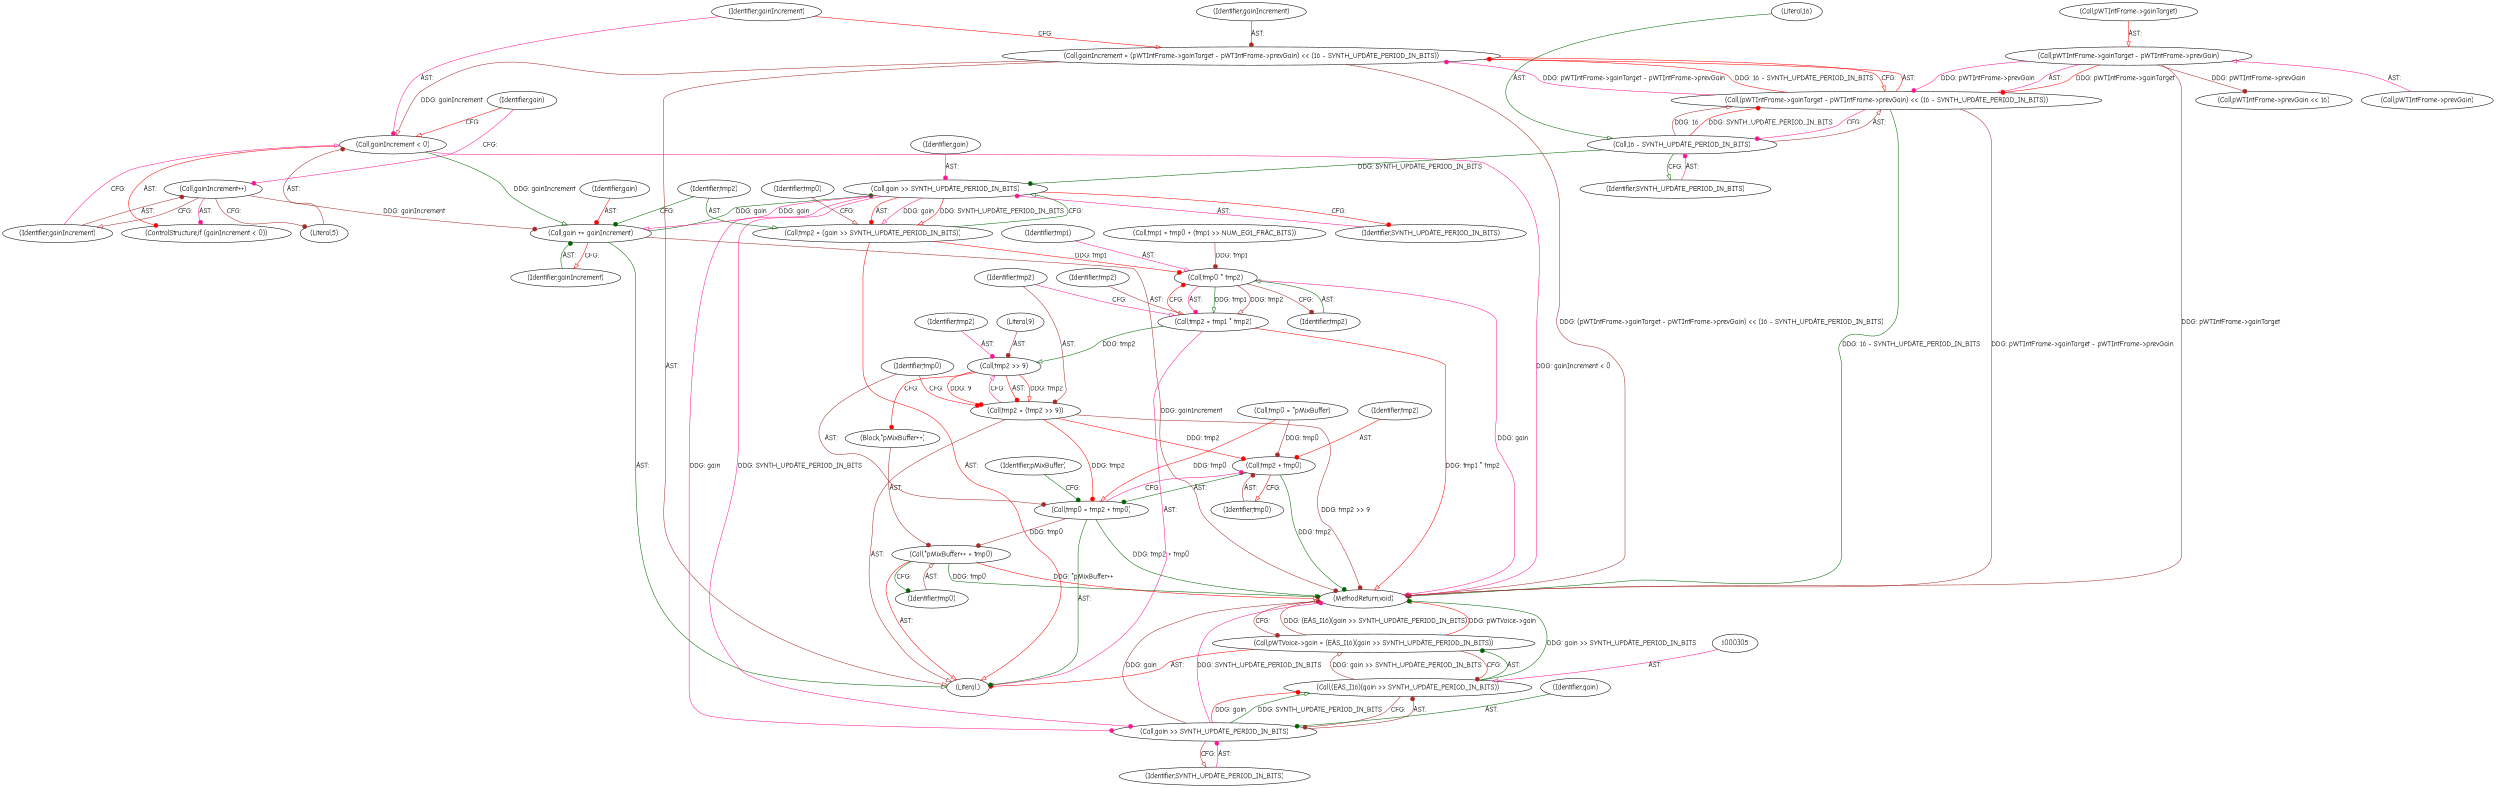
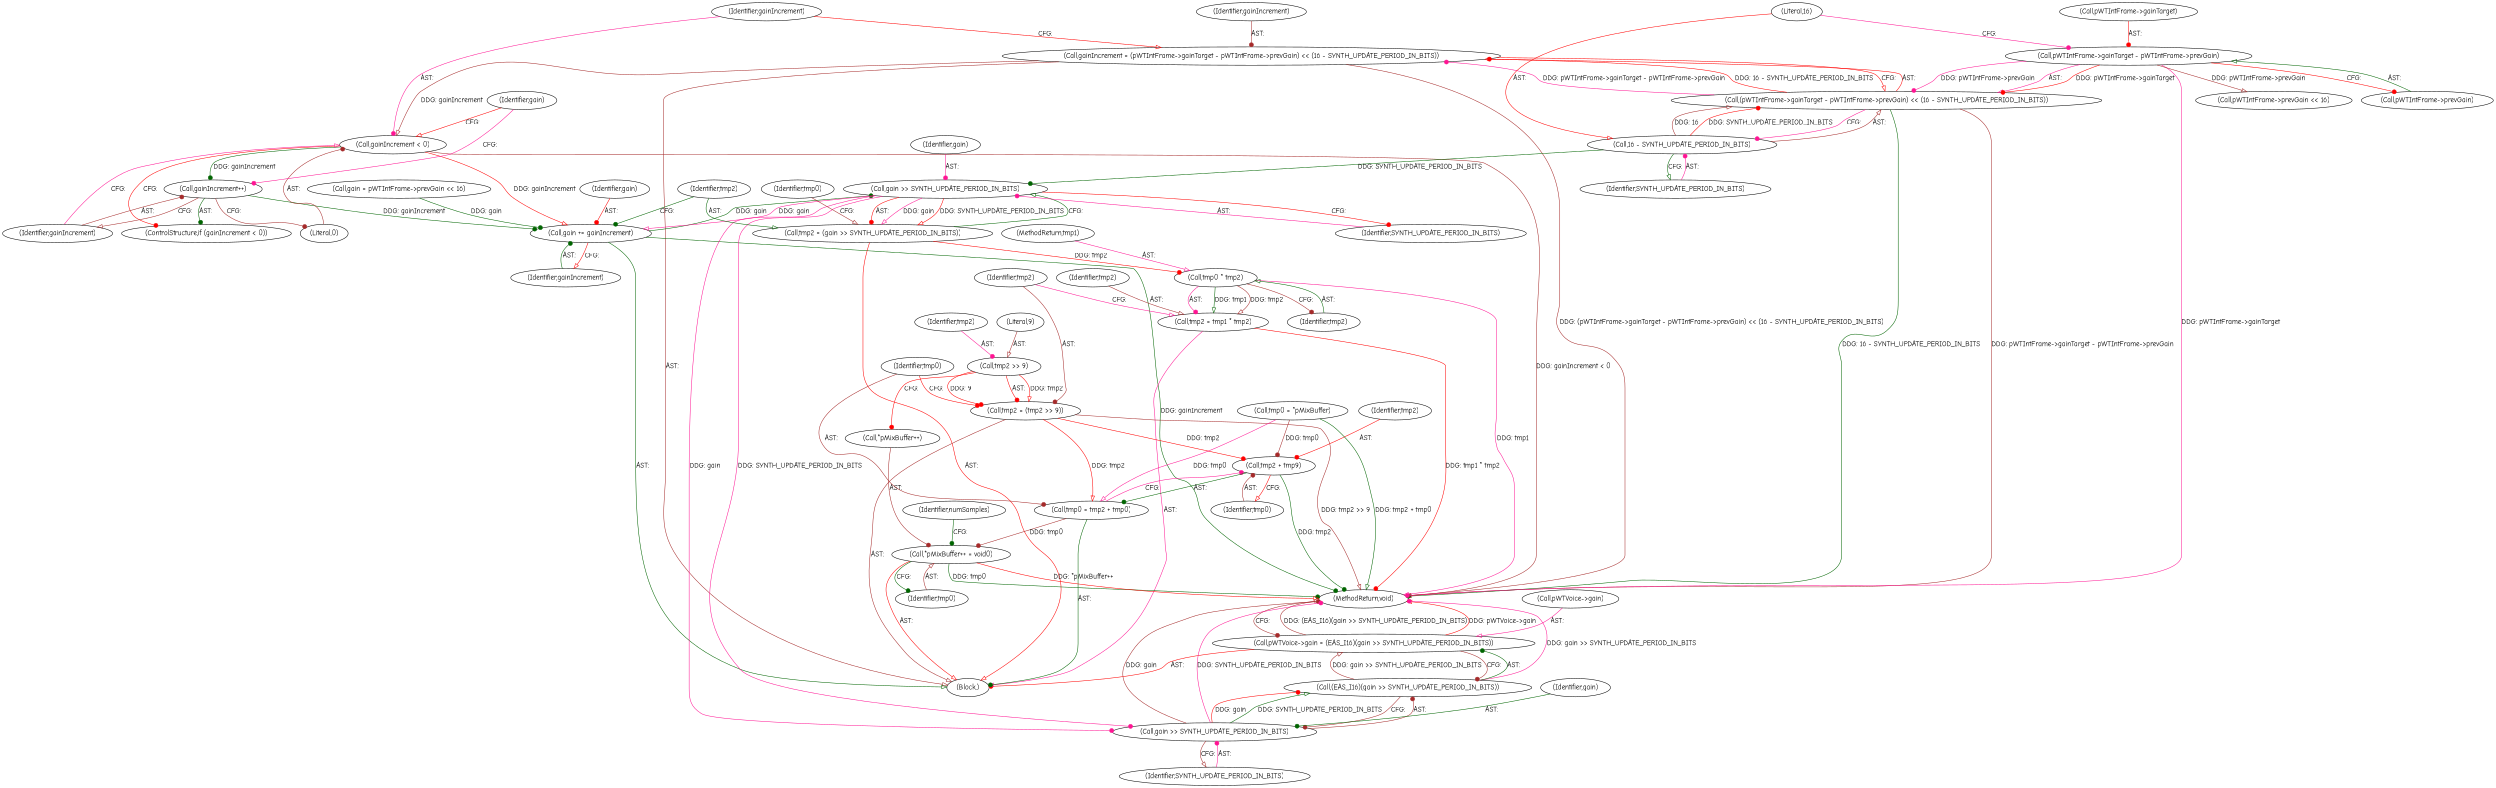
none -> (1943, 31)
(2129, 31) -> (2129, 31)
(1571, 45) -> (1571, 45)
(2326, 68) -> (2326, 68)
none -> (2302, 74)
(2200, 78) -> (2200, 78)
none -> (270, 152)
(1232, 156) -> (1232, 156)
(498, 181) -> (498, 181)
(152, 189) -> (152, 189)
none -> (399, 189)
(199, 209) -> (199, 209)
(390, 216) -> (390, 216)
(324, 233) -> (324, 233)
(1048, 233) -> (1048, 233)
(1215, 233) -> none
(1091, 256) -> (1091, 256)
(1099, 266) -> (1099, 266)
(1168, 301) -> none
(1102, 341) -> none
(1013, 342) -> (1013, 342)
(1446, 390) -> (1446, 390)
(991, 393) -> none
(1285, 424) -> (1285, 424)
(893, 438) -> (893, 438)
(1513, 438) -> (1513, 438)
(1081, 450) -> (1081, 450)
(1190, 458) -> (1190, 458)
(1033, 466) -> none
(1274, 466) -> (1274, 466)
none -> (954, 510)
(951, 555) -> (951, 555)
(1194, 583) -> (1371, 493)
(2048, 583) -> (2048, 583)
none -> (1570, 599)
(1530, 613) -> (1530, 613)
(1735, 643) -> none
(968, 688) -> (968, 688)
